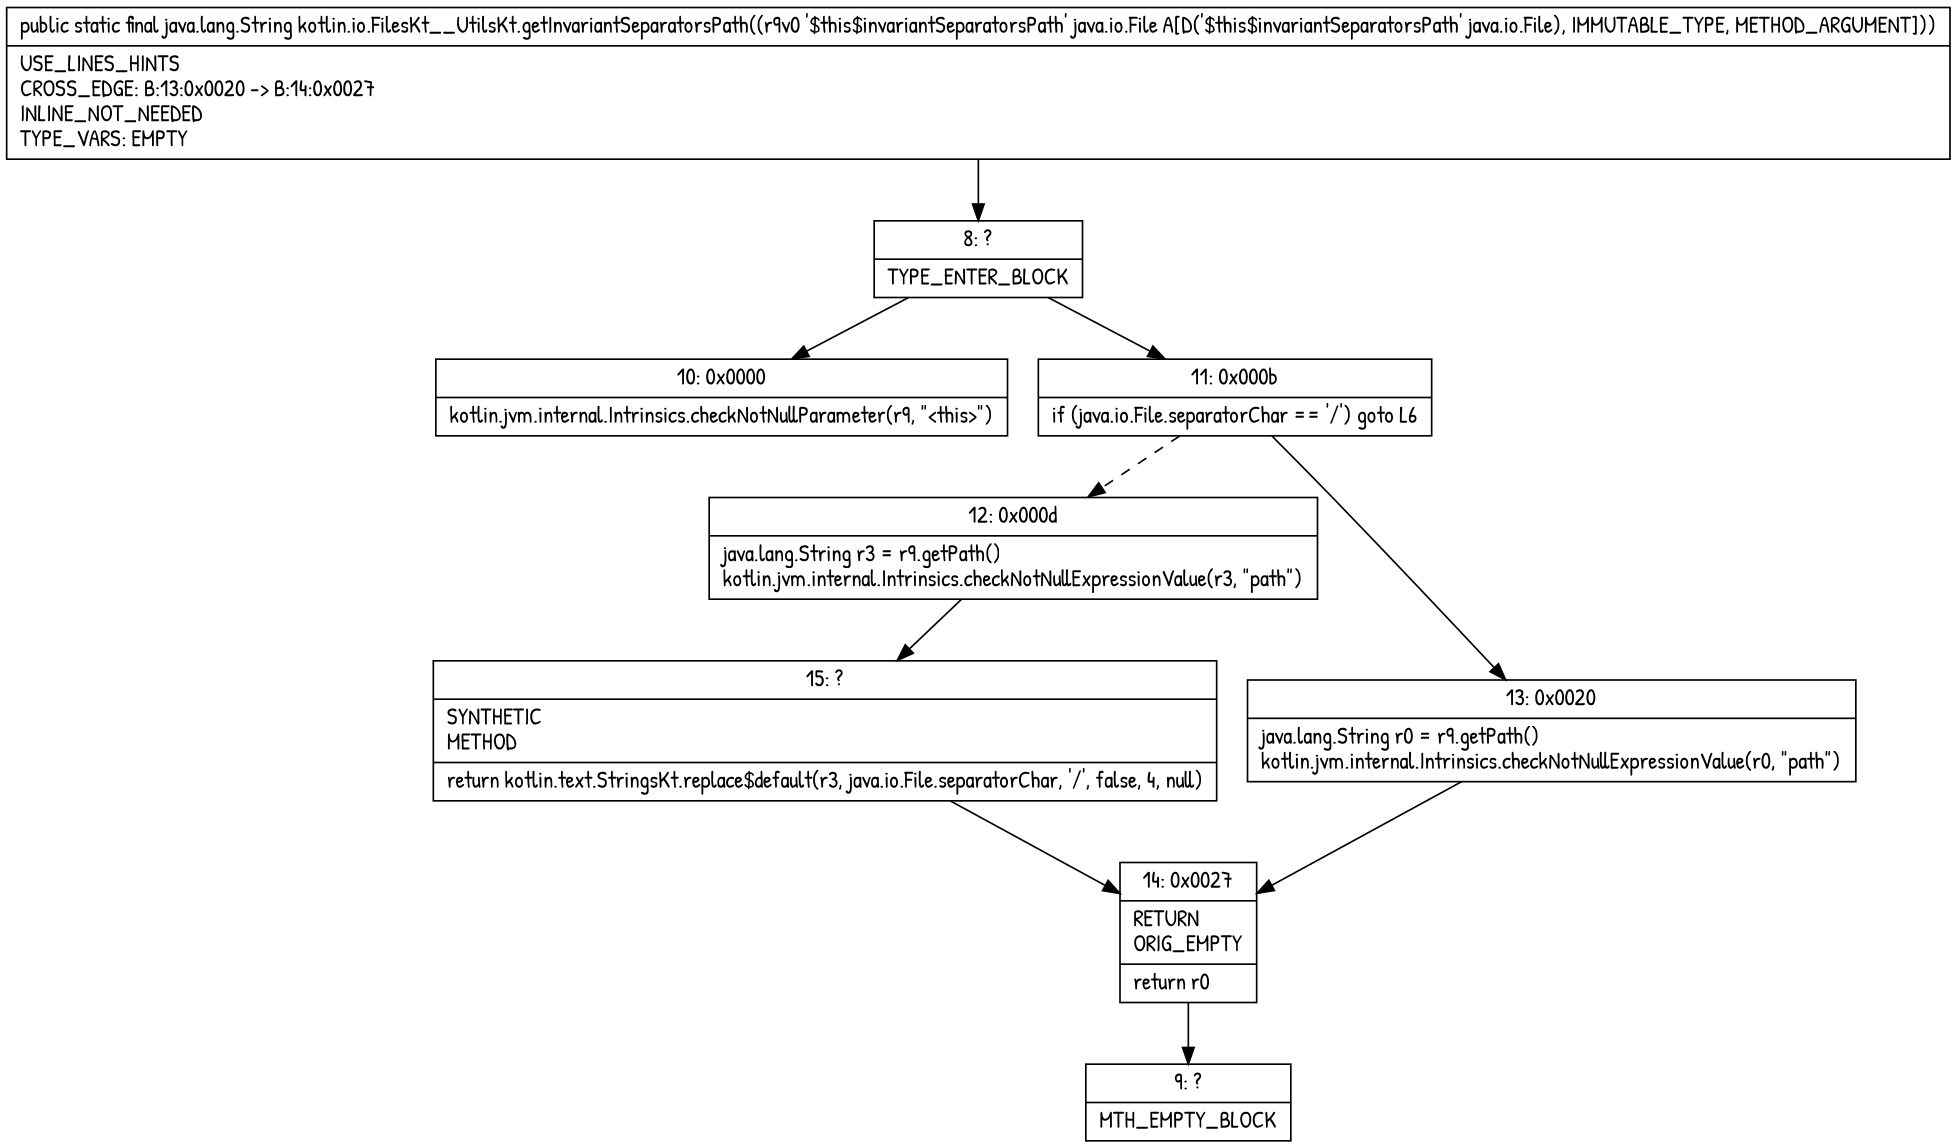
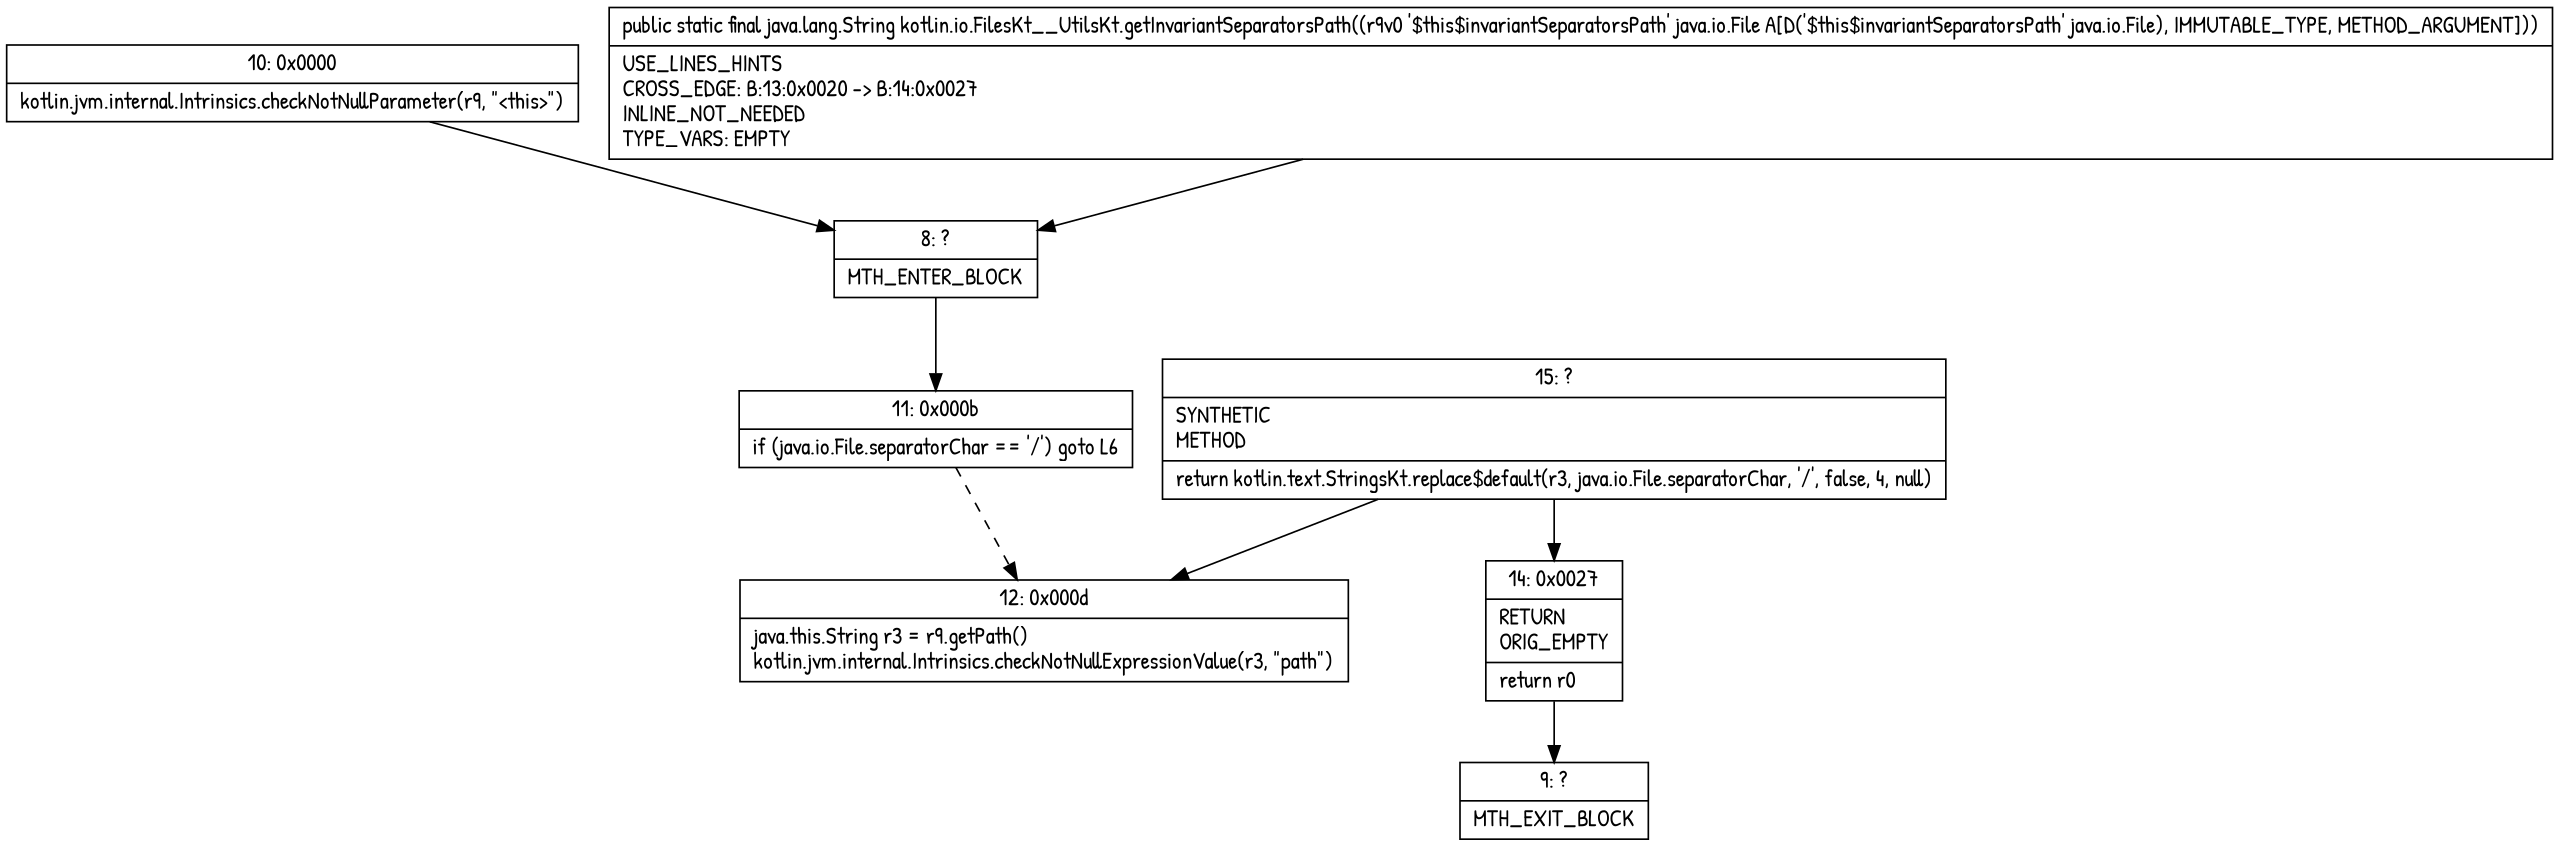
(978, 278) -> (936, 278)
(857, 324) -> (624, 174)
(862, 554) -> (892, 637)
(935, 624) -> (1282, 536)
(1552, 731) -> none
(1188, 1121) -> (1554, 819)
